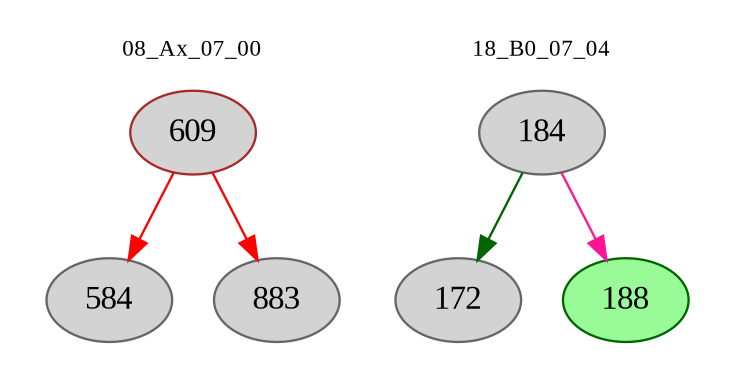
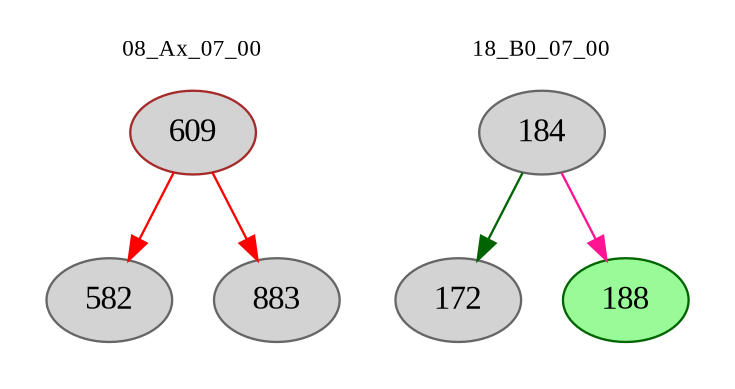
(542, 50) -> (542, 50)
(109, 300) -> (109, 300)
